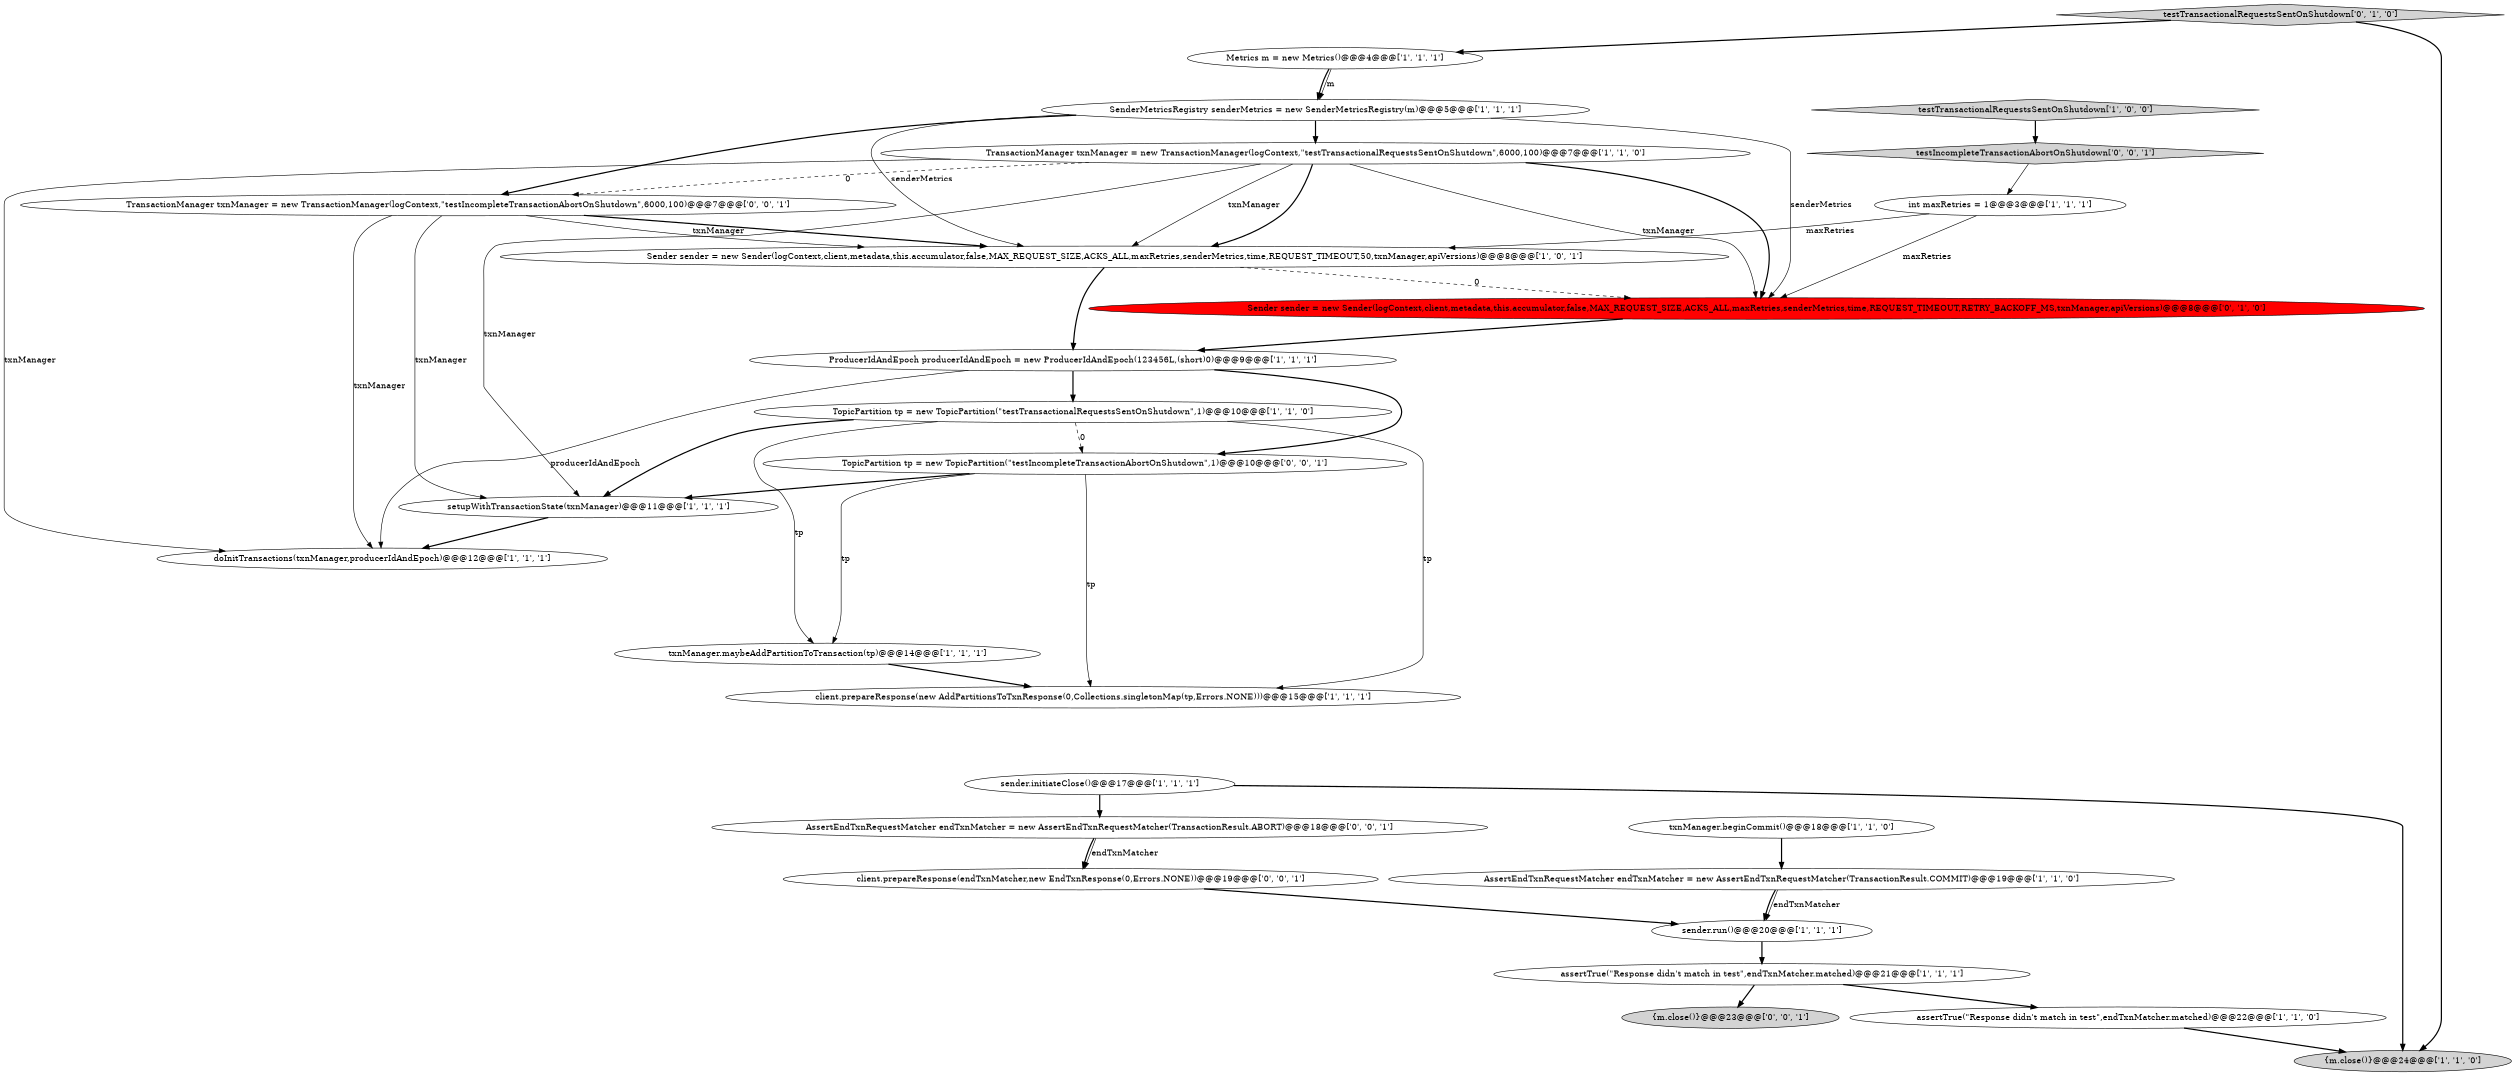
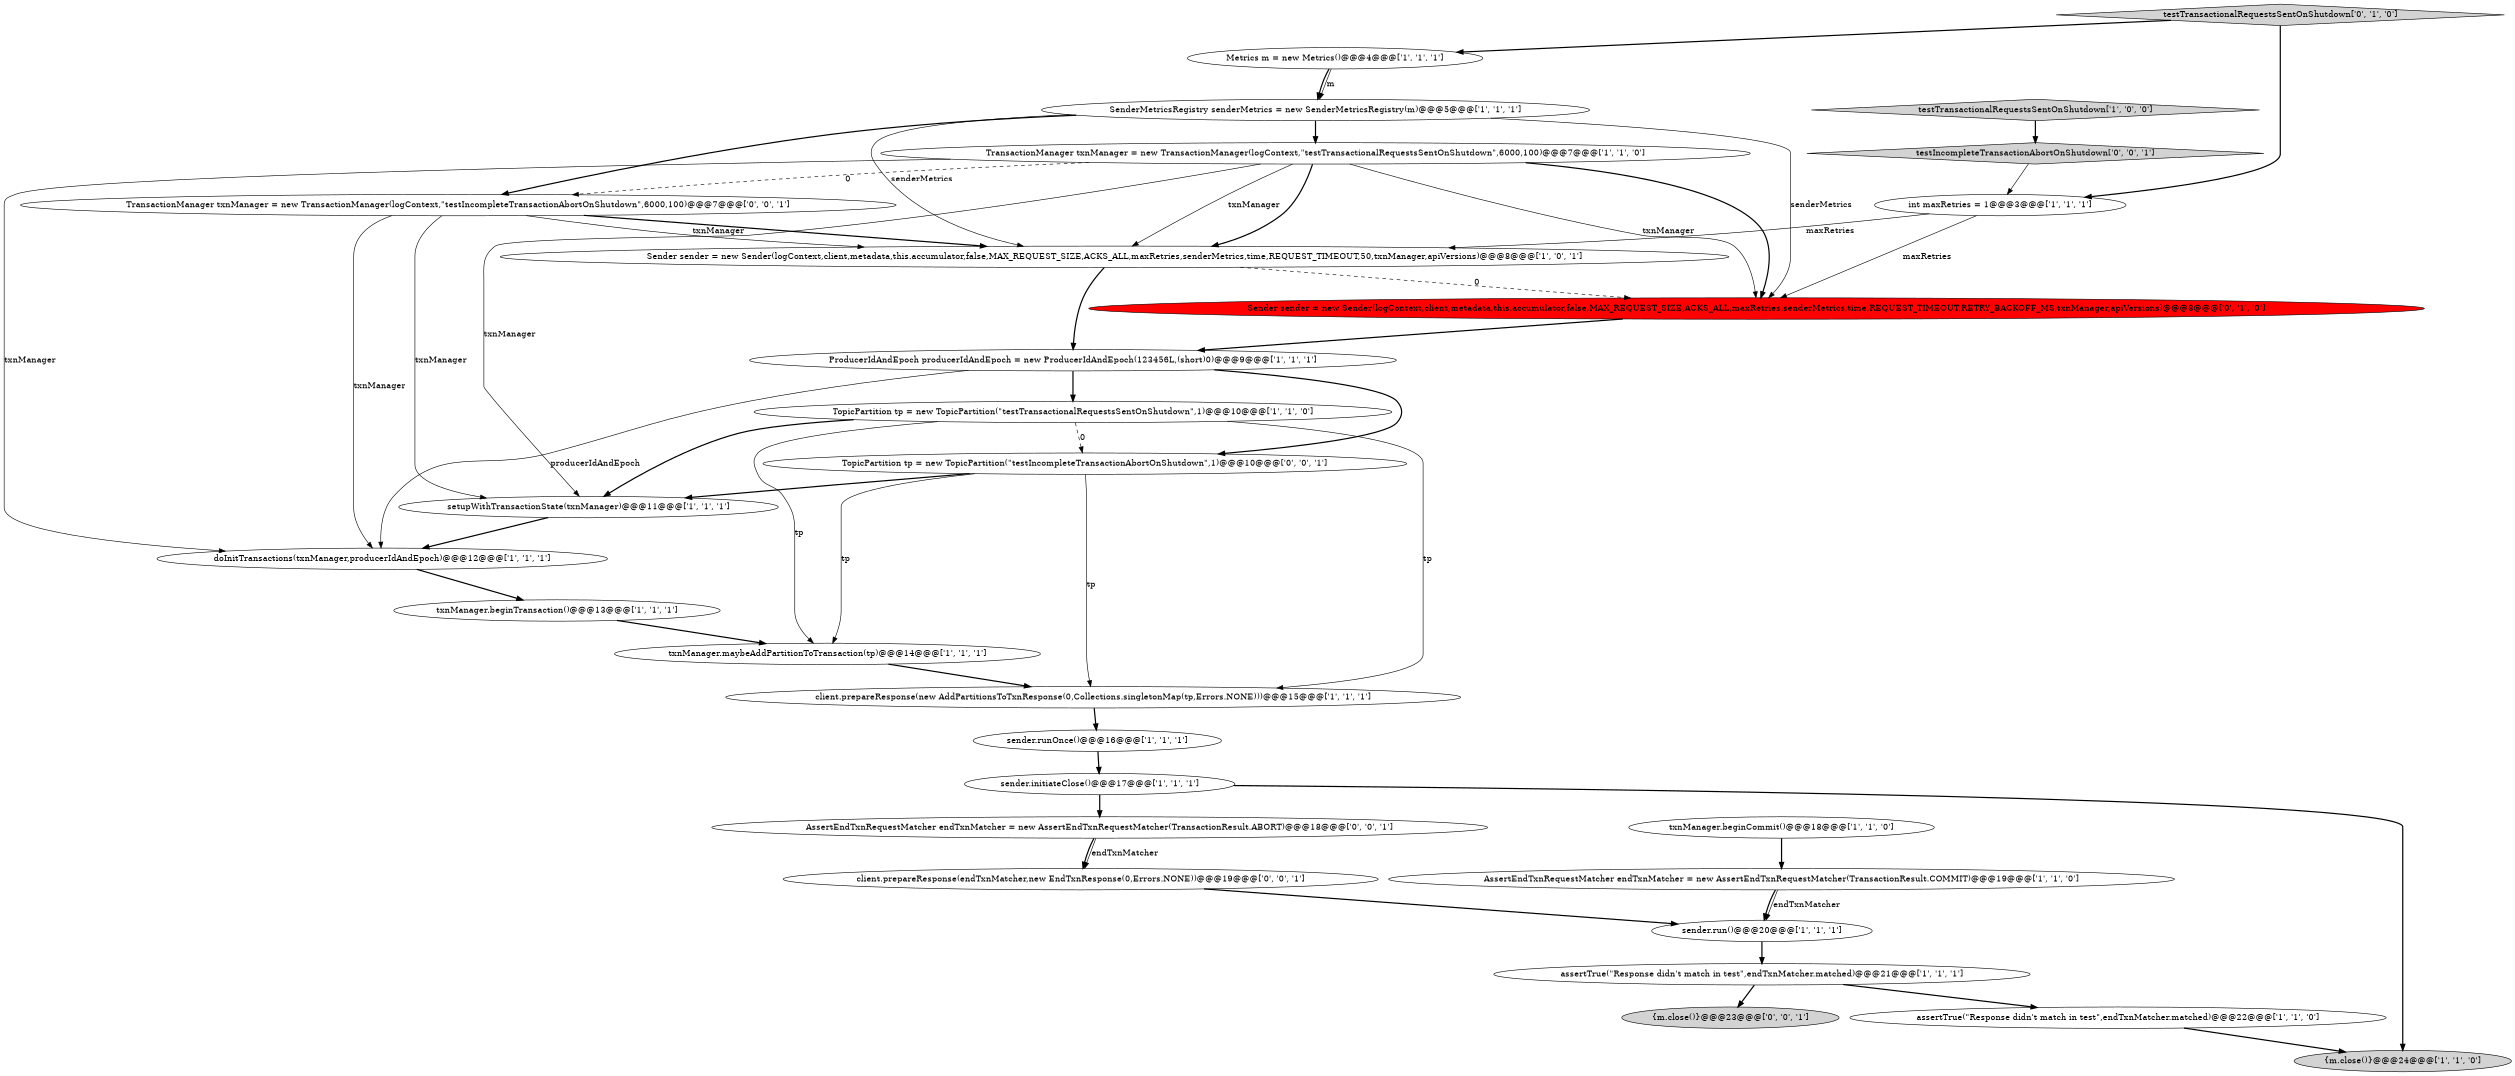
(2441, 506) -> (2252, 171)
none -> (557, 610)
none -> (1097, 741)
